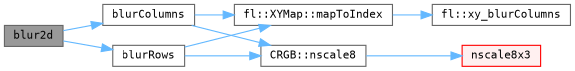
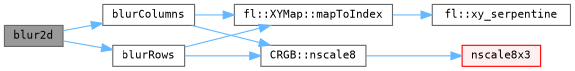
(501, 15) -> (501, 15)
